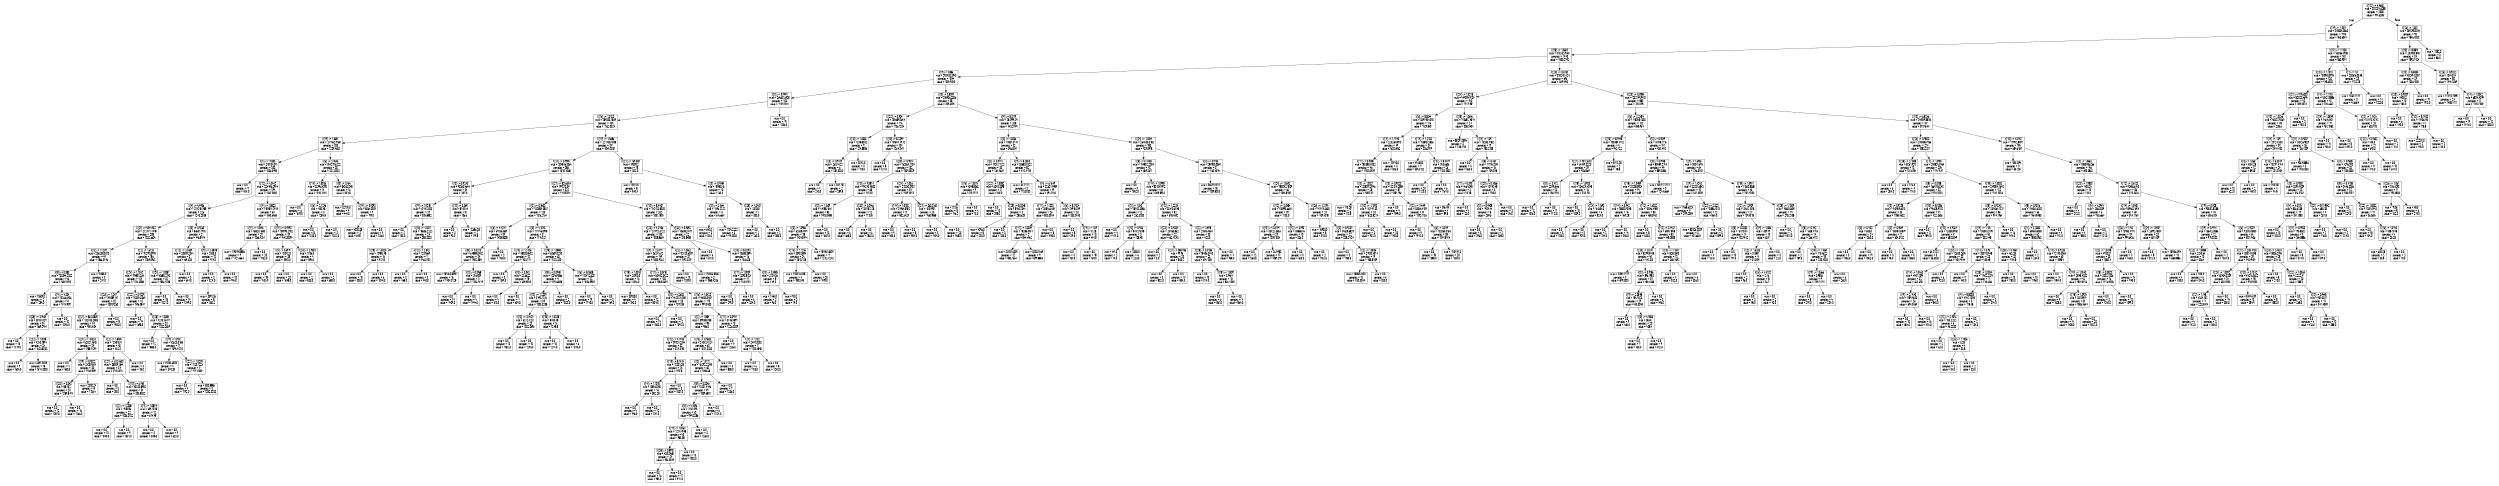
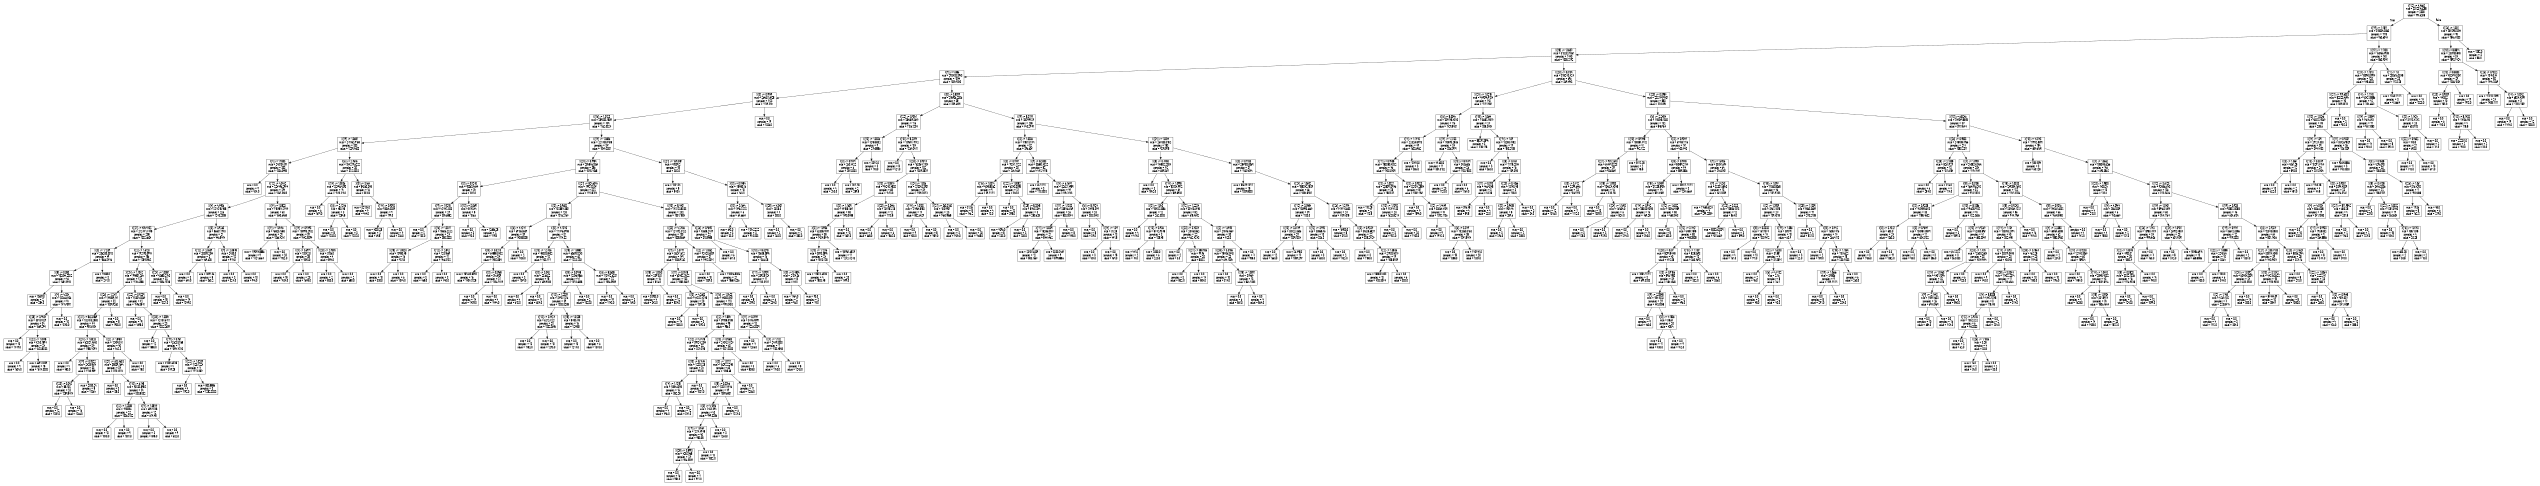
(2056, 233) -> (2078, 233)
(208, 288) -> (205, 266)
